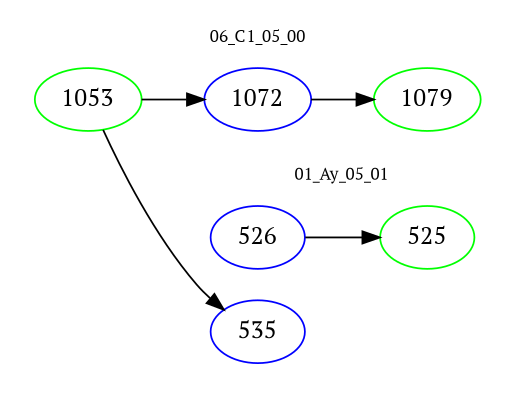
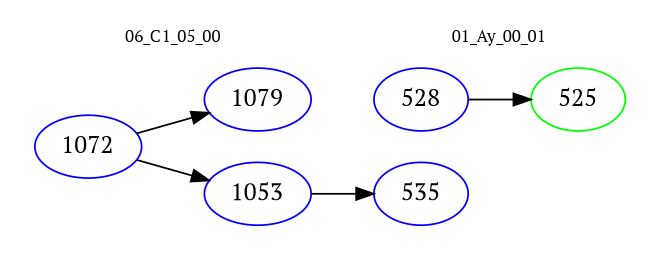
(88, 100) -> (258, 194)
(164, 100) -> (164, 168)
(427, 100) -> (258, 100)
(343, 175) -> (500, 38)
(258, 237) -> (421, 100)
